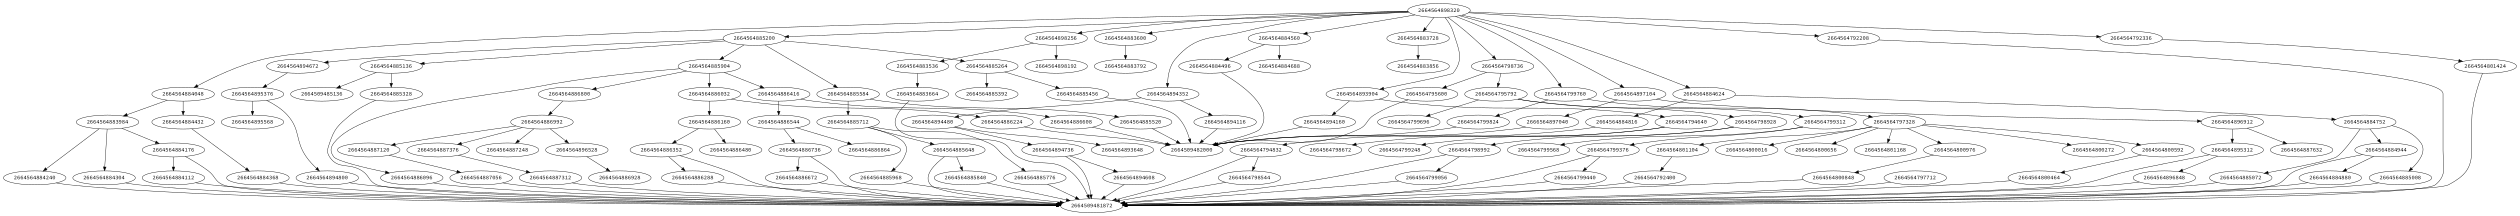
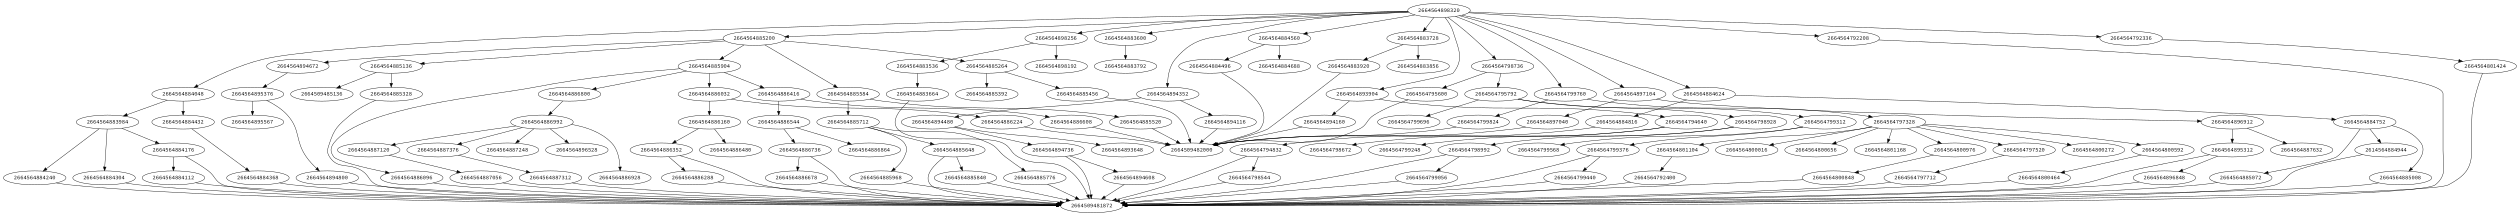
none -> (1349, 66)
(252, 122) -> (252, 122)
(1548, 122) -> (1548, 122)
none -> (2024, 150)
(2386, 150) -> (2386, 150)
(597, 163) -> (604, 137)
(797, 178) -> (797, 178)
(2330, 178) -> none
